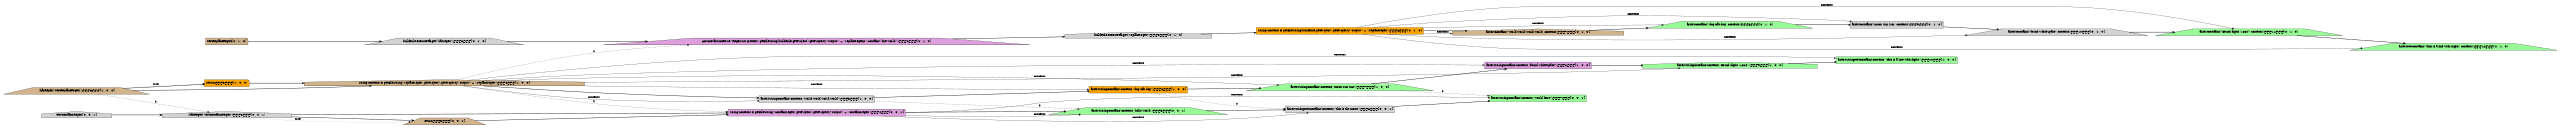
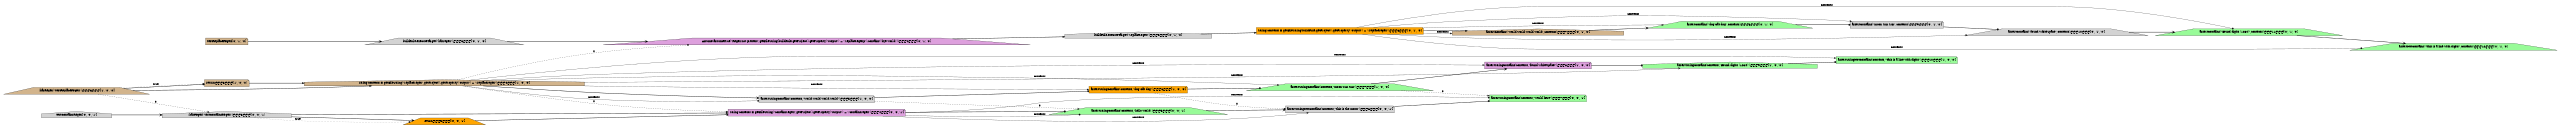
(227, 83) -> (227, 83)
(444, 121) -> (444, 121)
